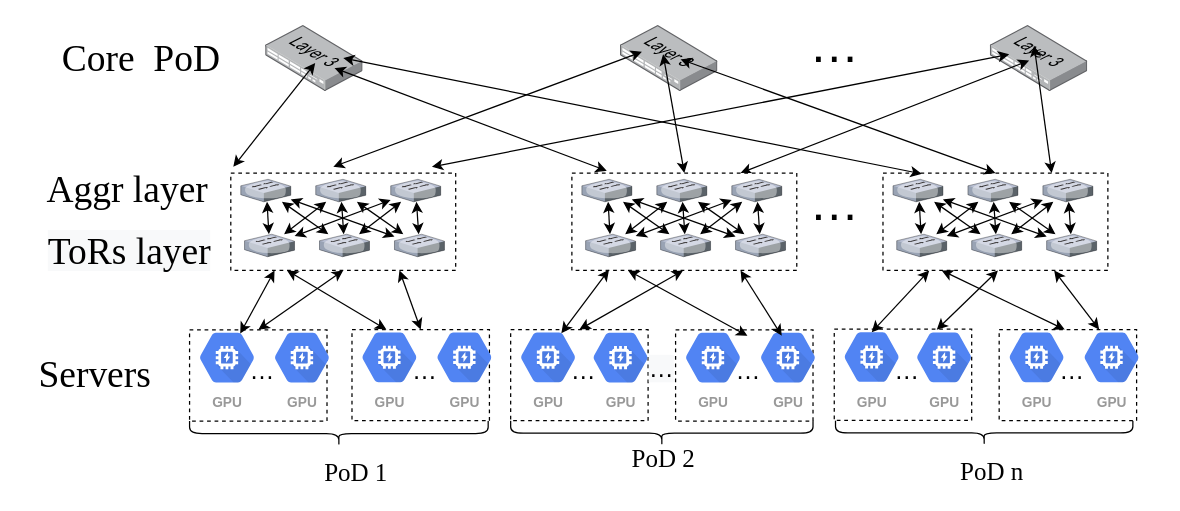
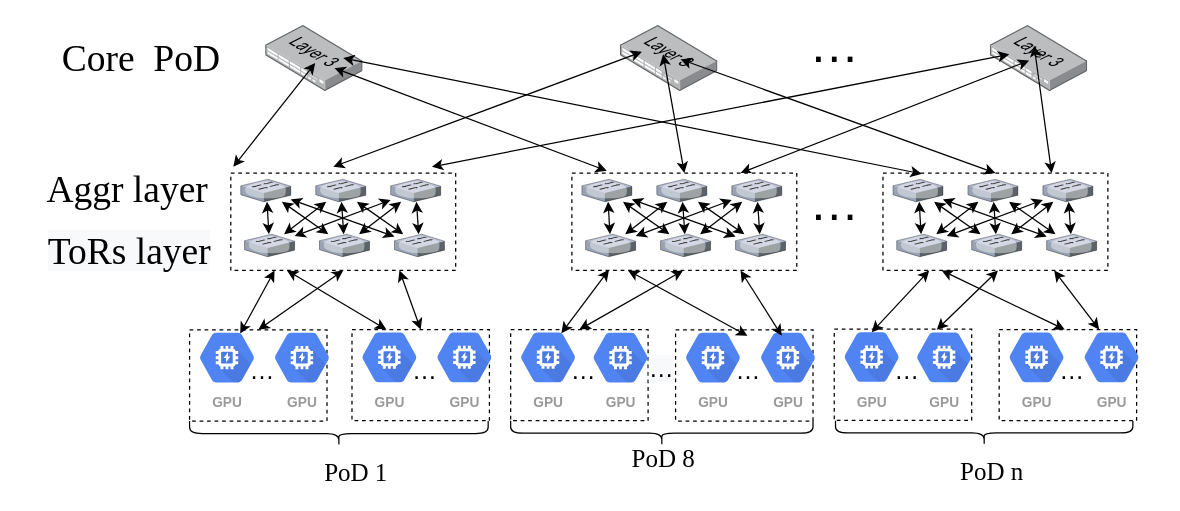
(94, 374) -> none
(664, 458) -> (664, 458)
